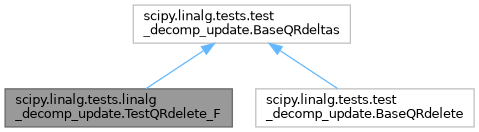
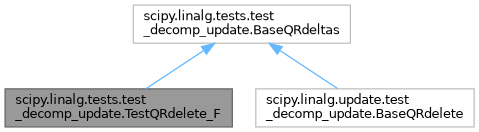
(119, 108) -> (119, 108)
(365, 108) -> (365, 108)
